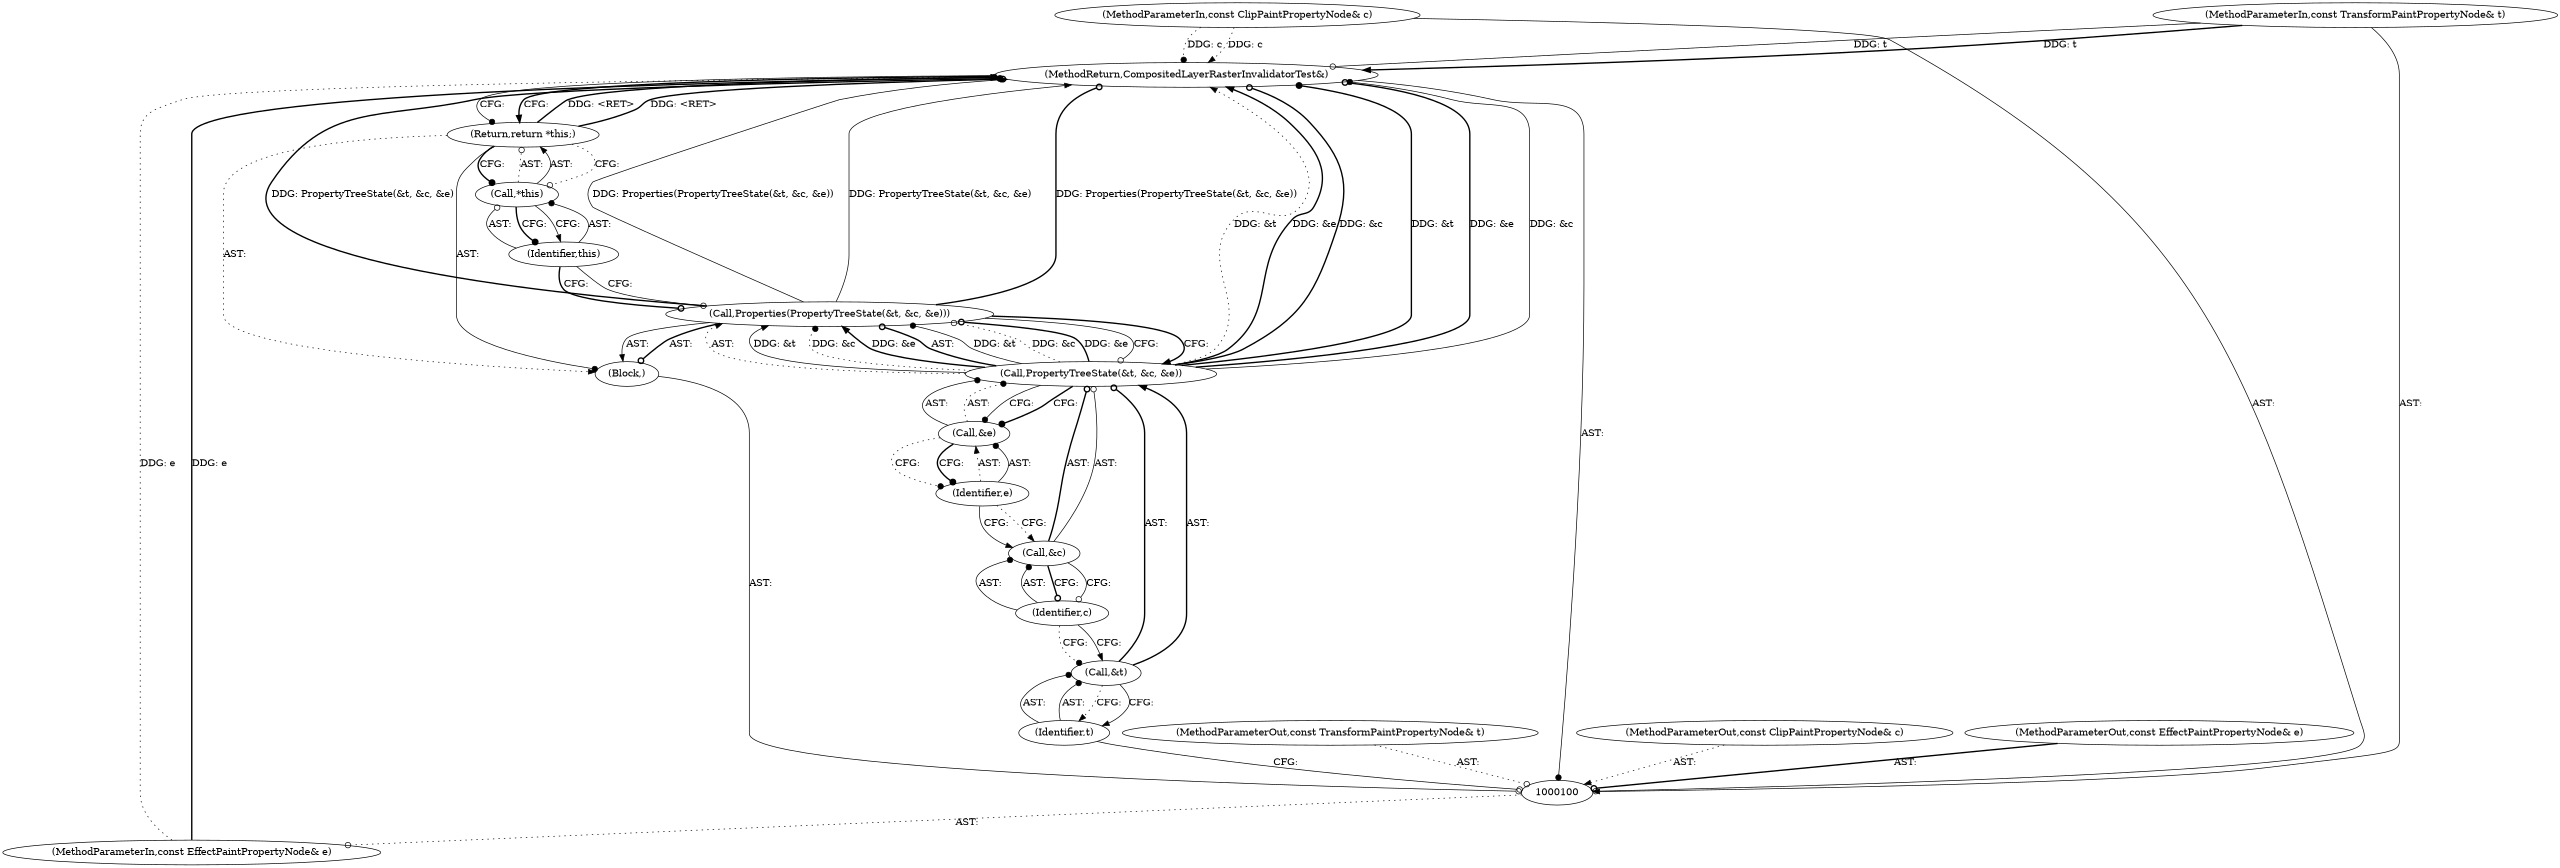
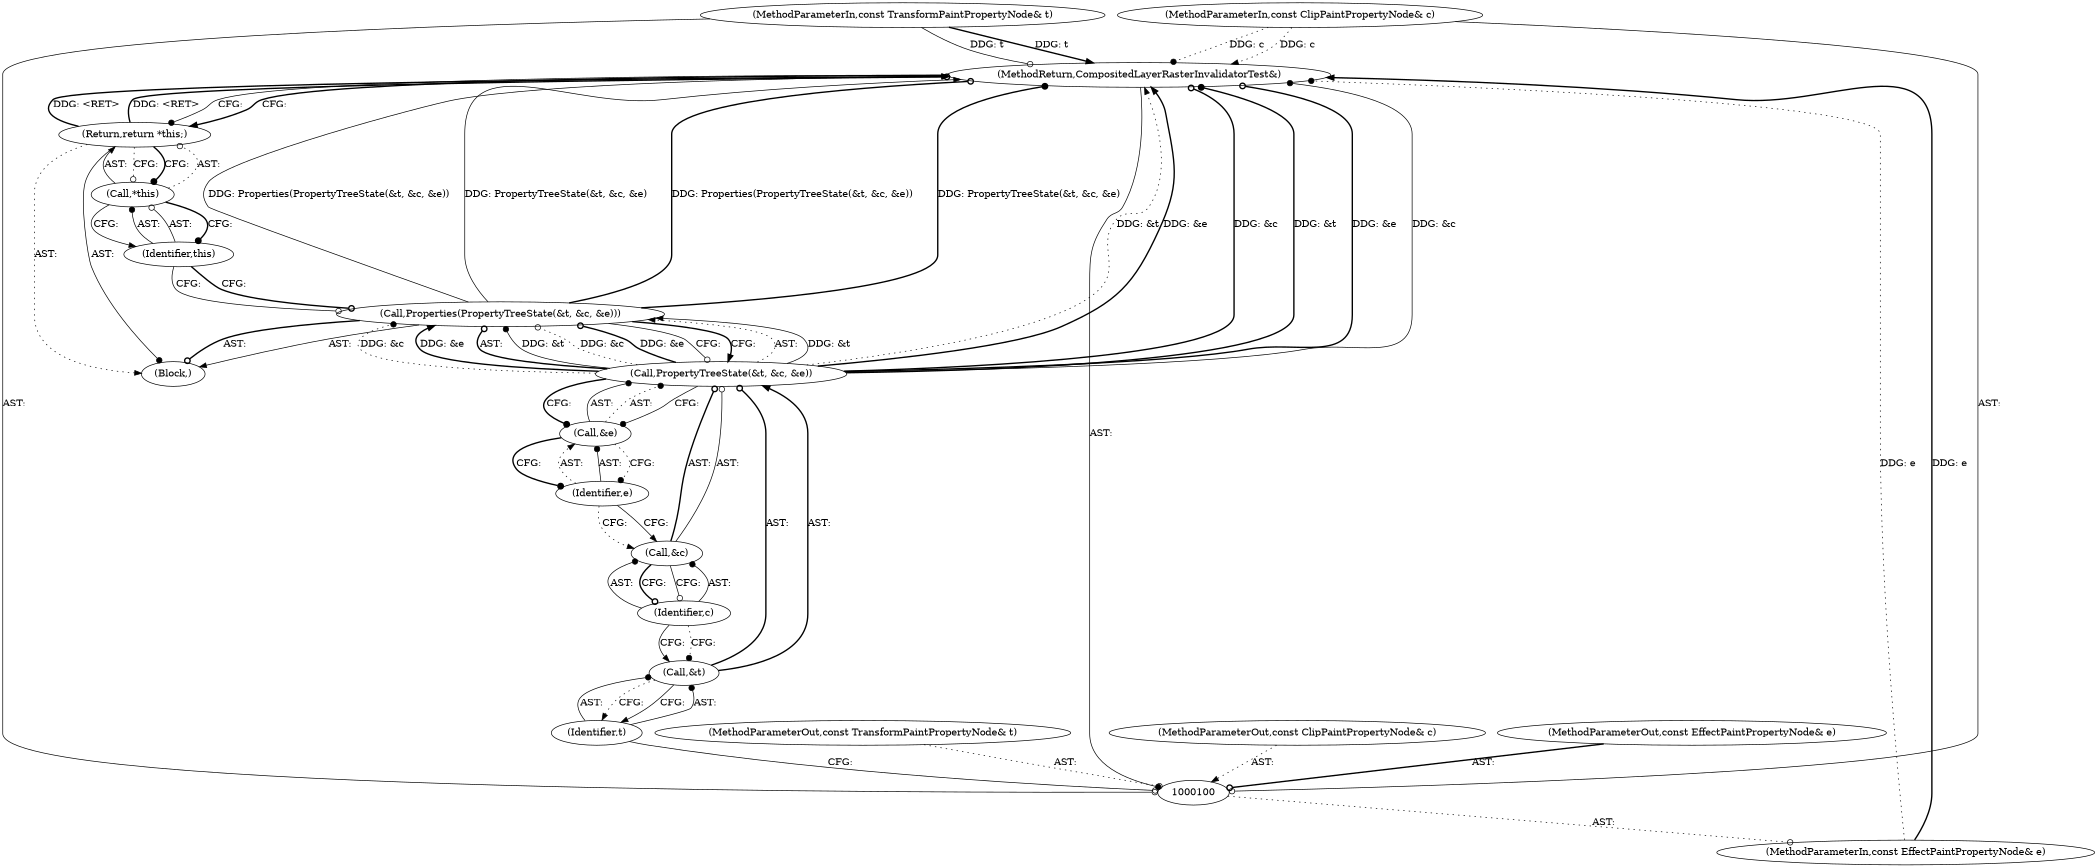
(2363, 756) -> (3, 625)
(922, 765) -> none
